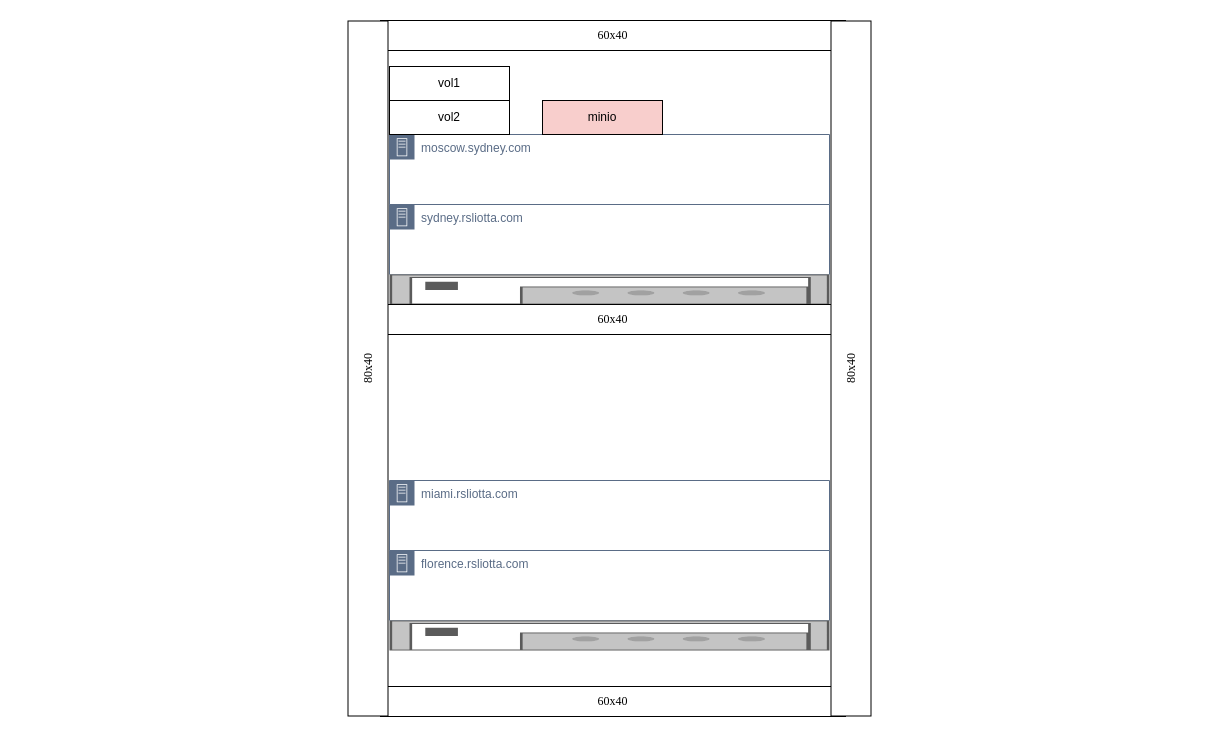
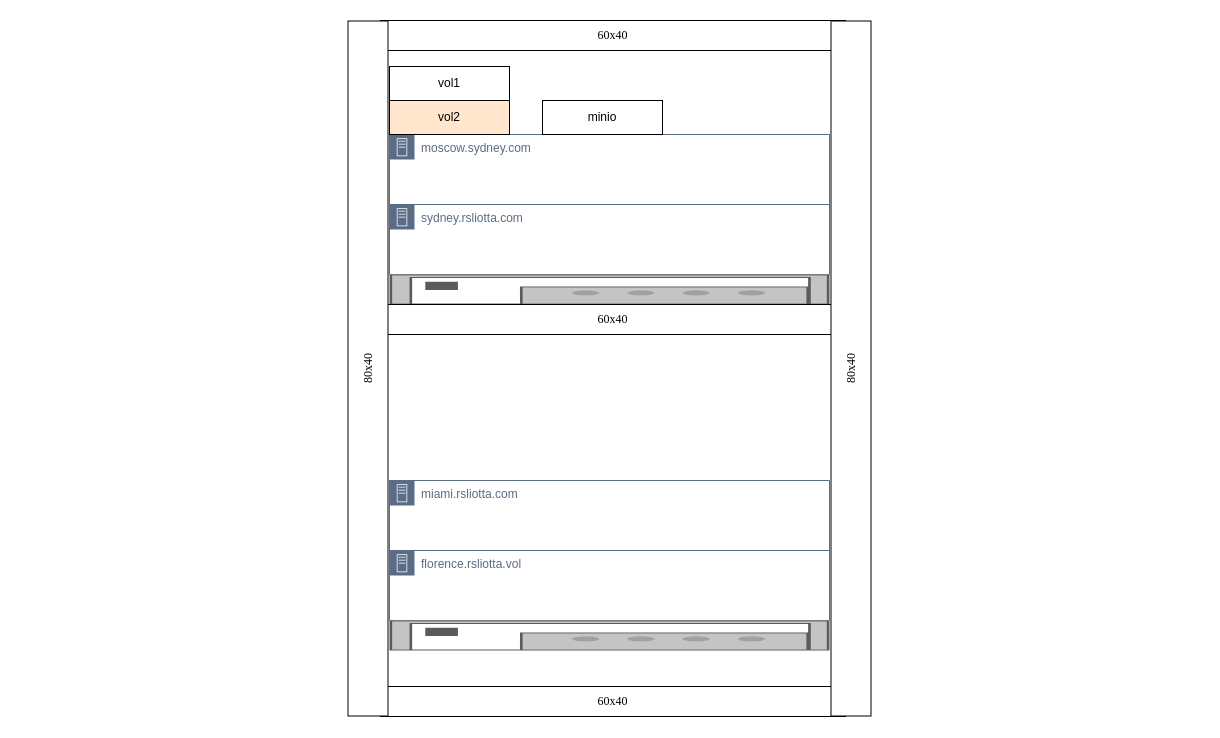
(450, 118) -> (450, 118)
(603, 118) -> (603, 118)
(484, 565) -> (483, 565)
